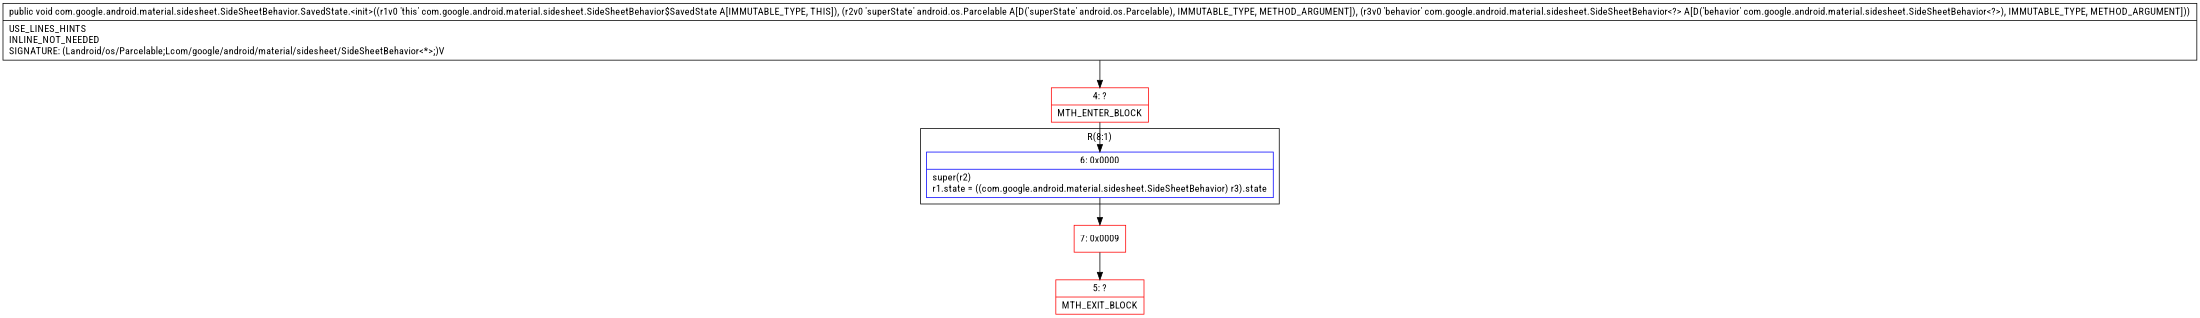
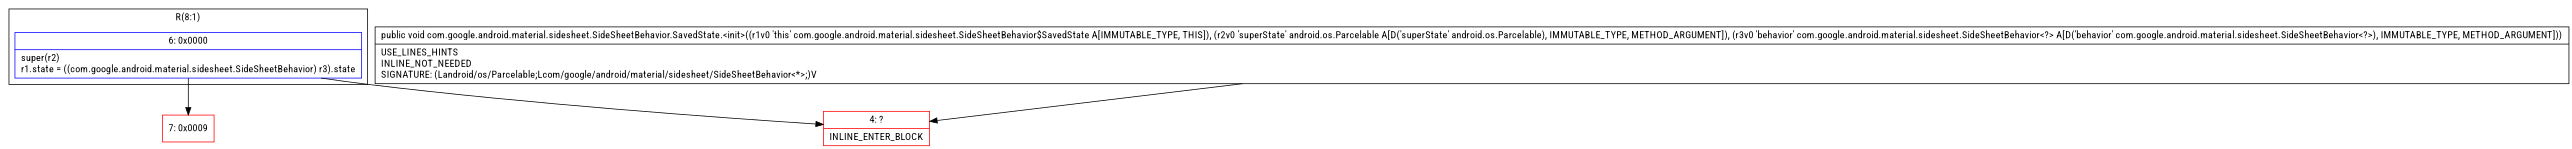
(1100, 113) -> (876, 137)
(1100, 133) -> (568, 105)
(1100, 297) -> none
